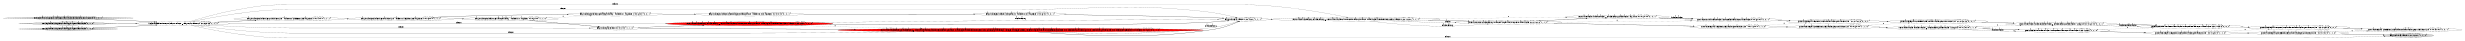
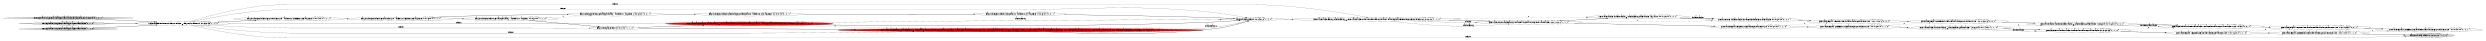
(1244, 19) -> (1254, 19)
